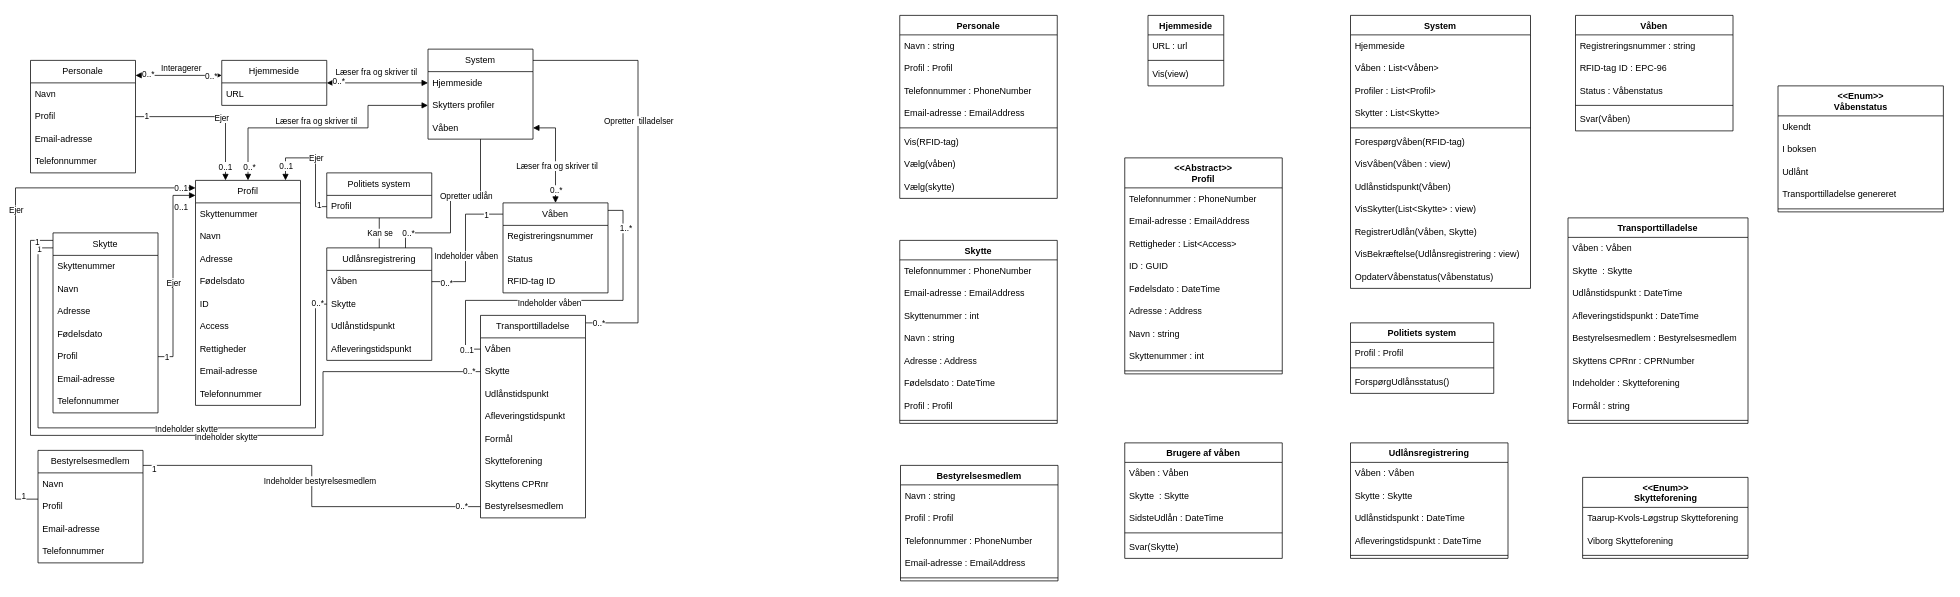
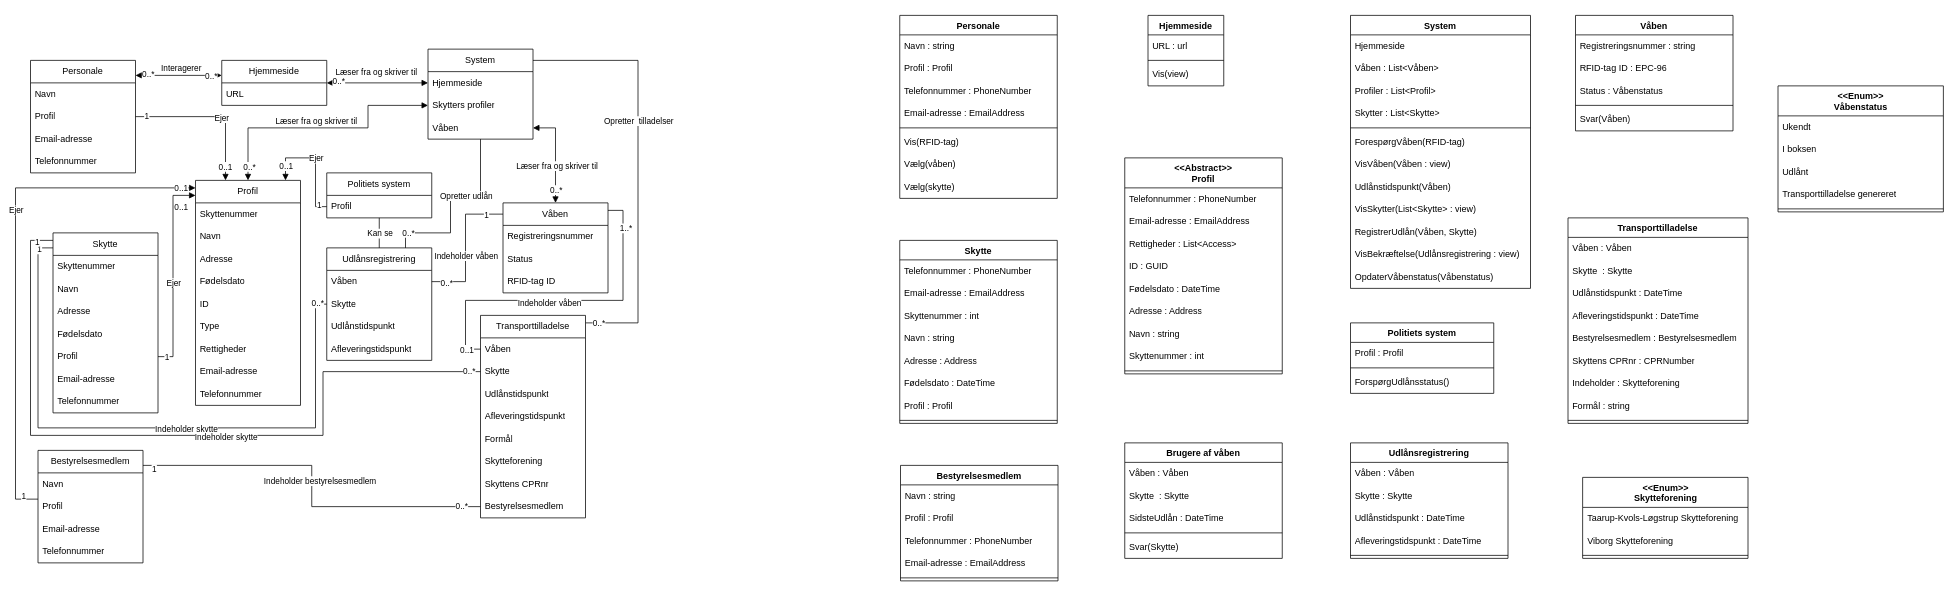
(215, 327) -> (210, 327)
